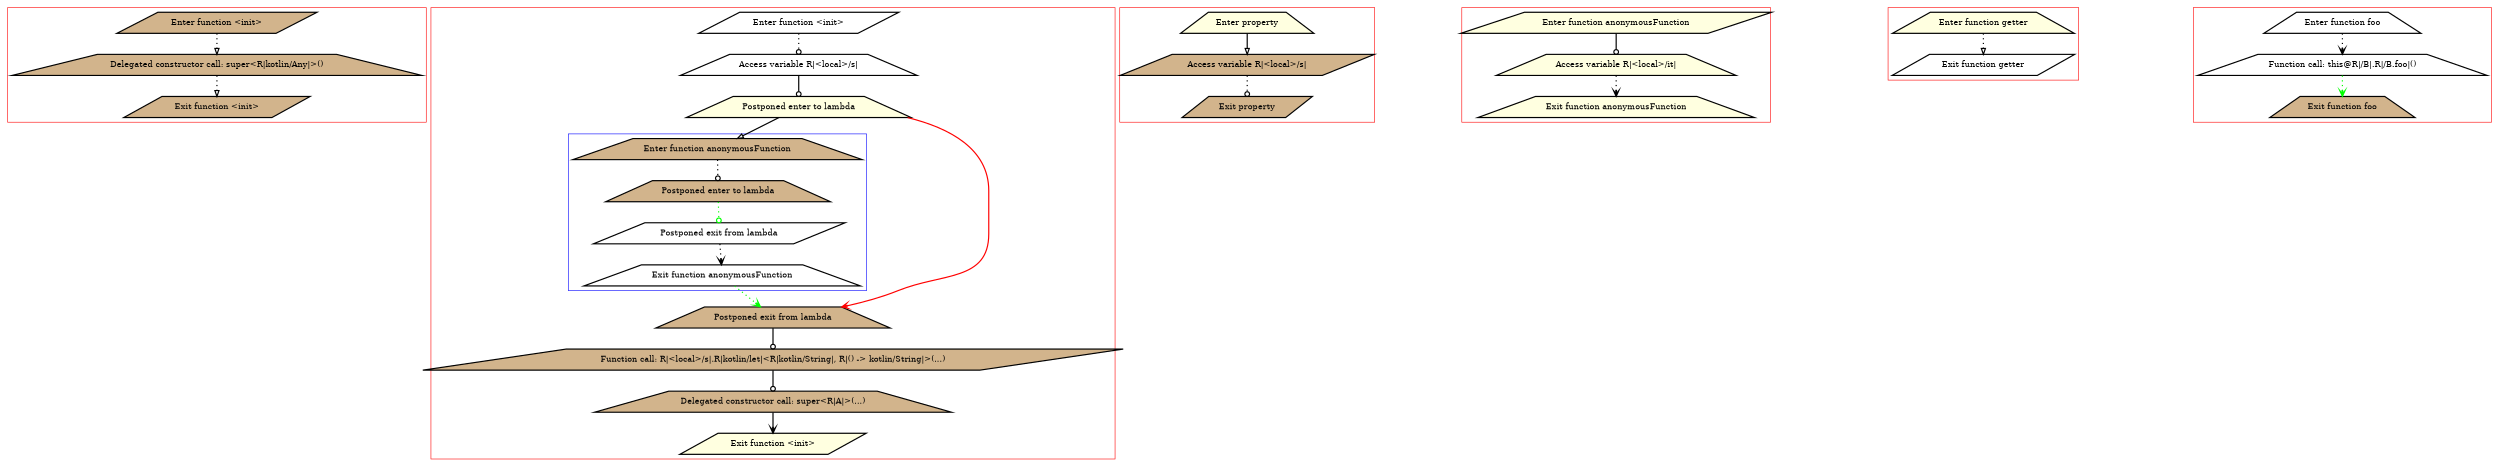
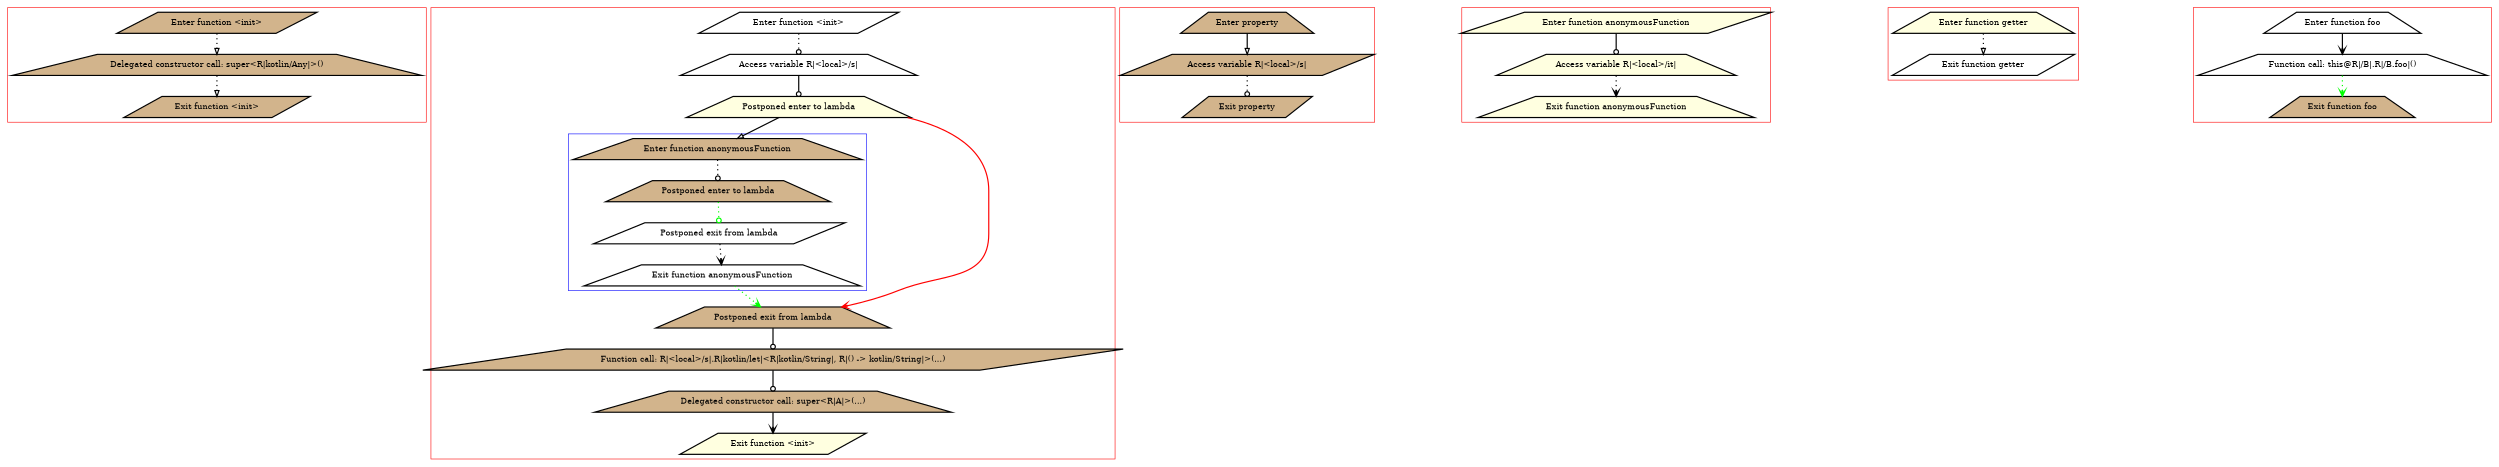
(1247, 23) -> (1247, 23)
(2342, 41) -> (2342, 41)
